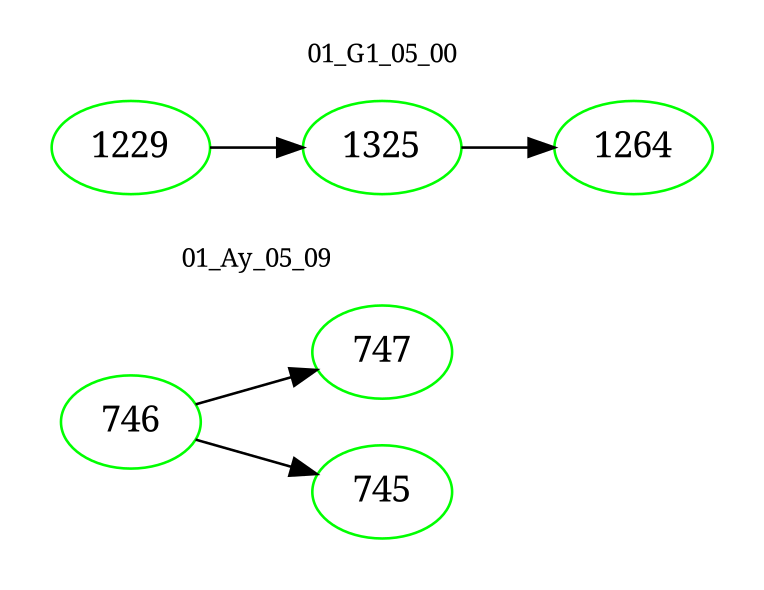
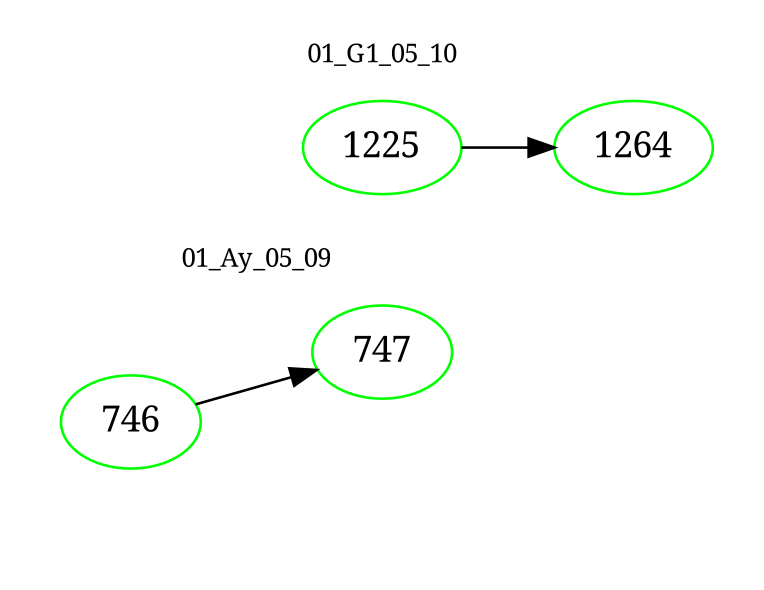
(382, 56) -> (382, 56)
(131, 148) -> none
(382, 148) -> (382, 148)
(382, 492) -> none
